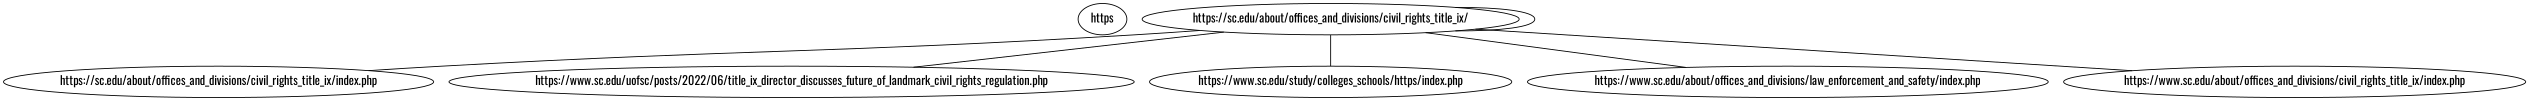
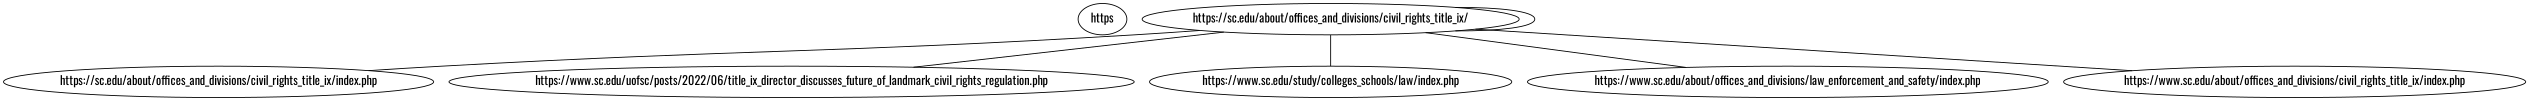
(1331, 82) -> (1331, 82)
